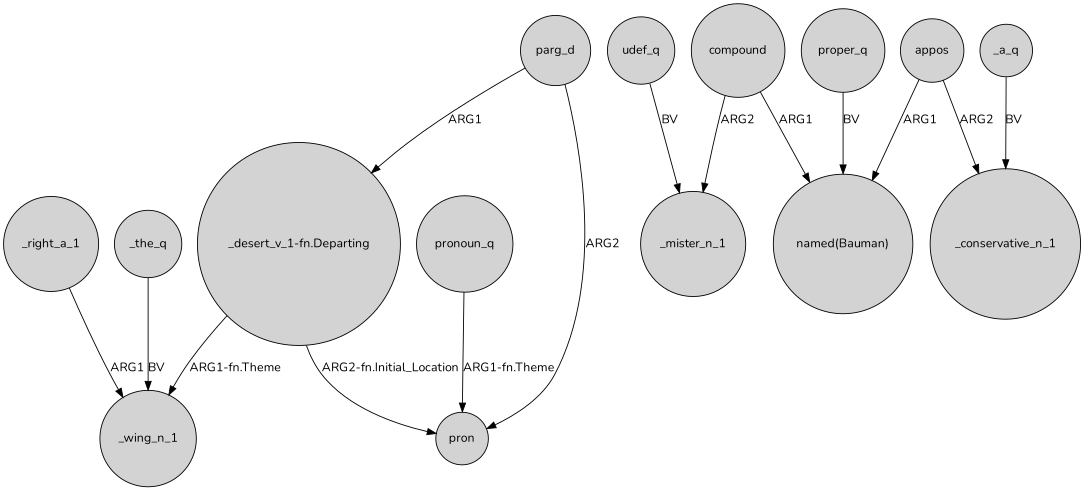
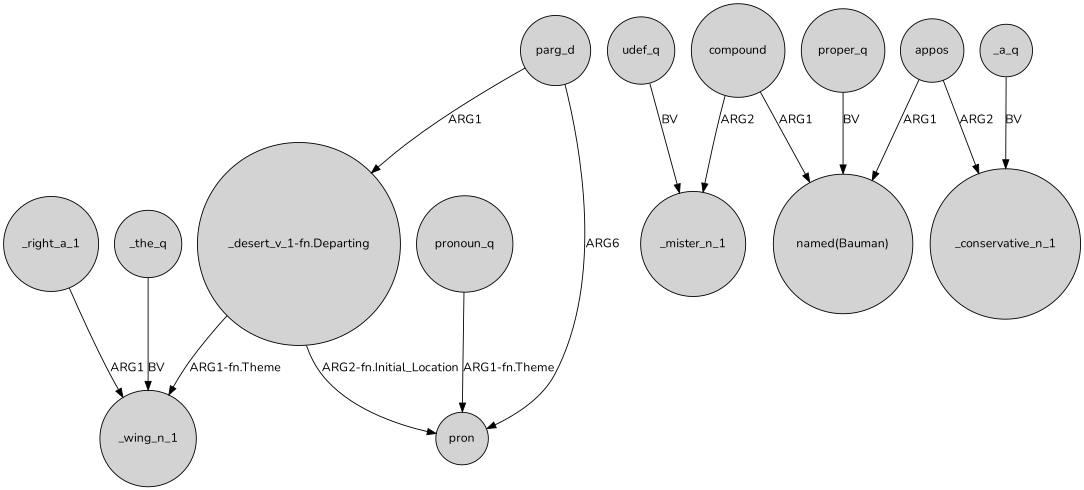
(603, 244) -> (603, 244)
